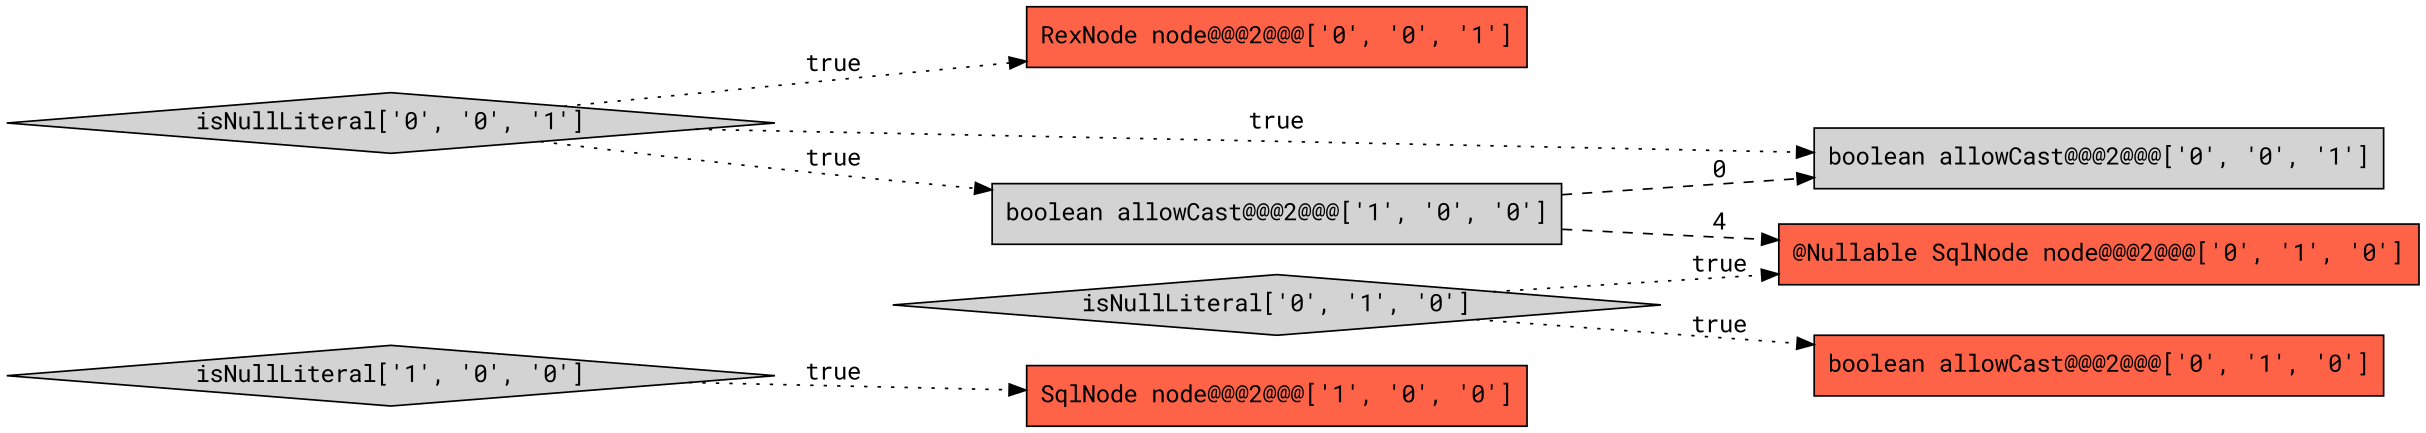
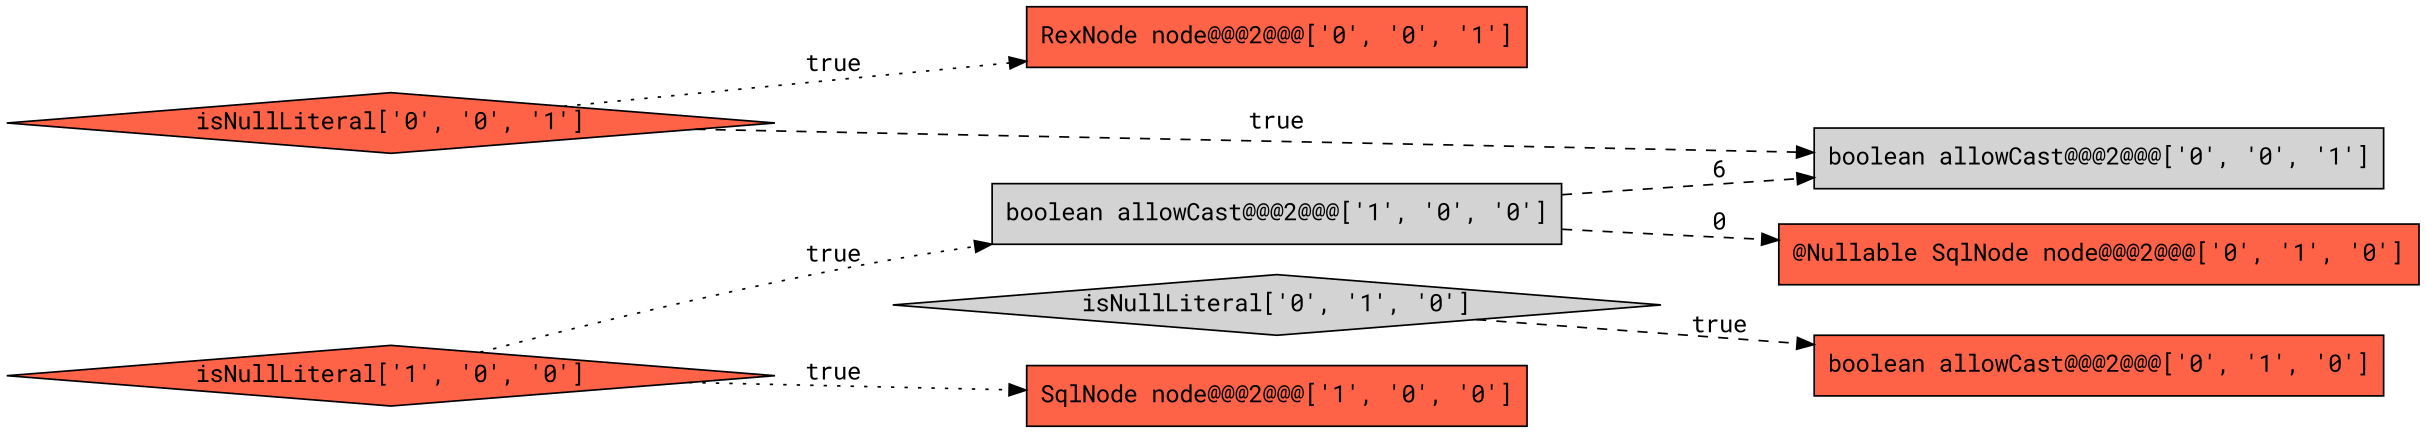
(391, 123) -> (391, 123)
(1246, 141) -> (1246, 141)
(757, 167) -> (726, 293)
(1720, 171) -> (1720, 171)
(1720, 223) -> (1720, 223)
(1627, 283) -> none
(1636, 331) -> (1636, 331)
(391, 376) -> (391, 376)
